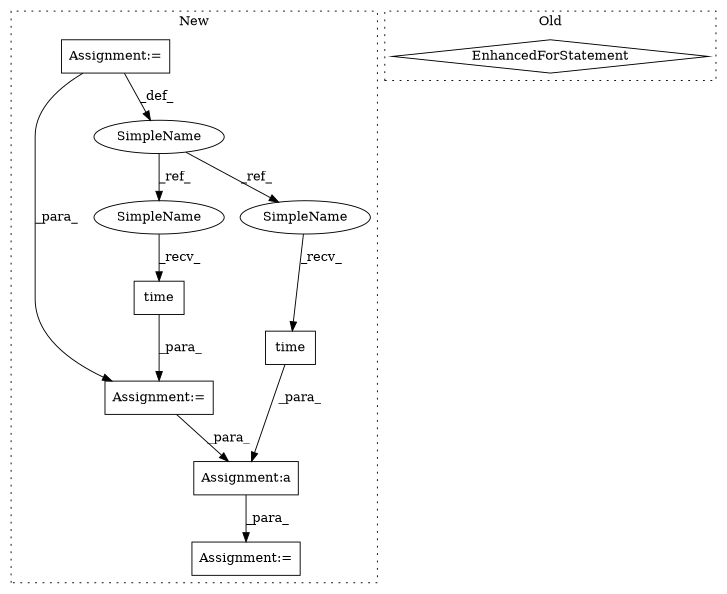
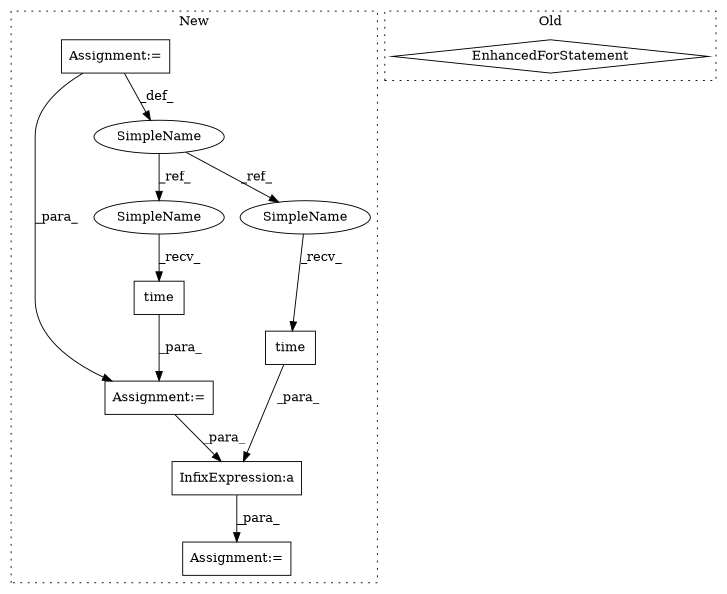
(246, 478) -> (237, 478)
